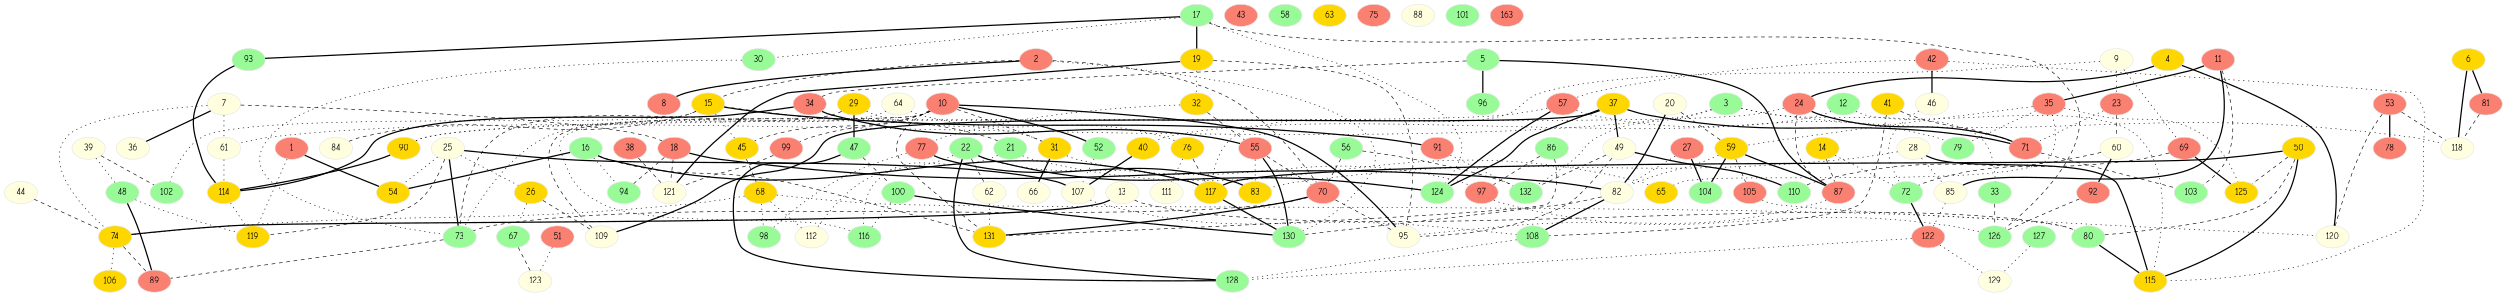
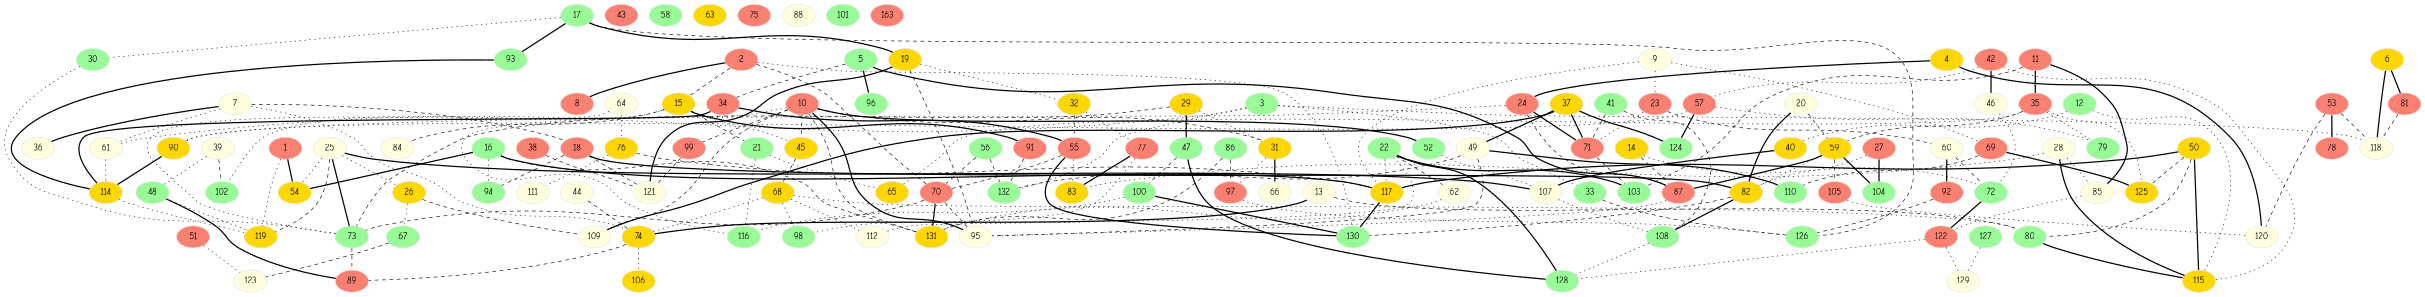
(1366, 74) -> none
(1888, 104) -> (1611, 104)
(1840, 132) -> (1891, 130)
(1482, 170) -> (1020, 166)
(1121, 180) -> (1469, 170)
(1617, 193) -> (1746, 193)
